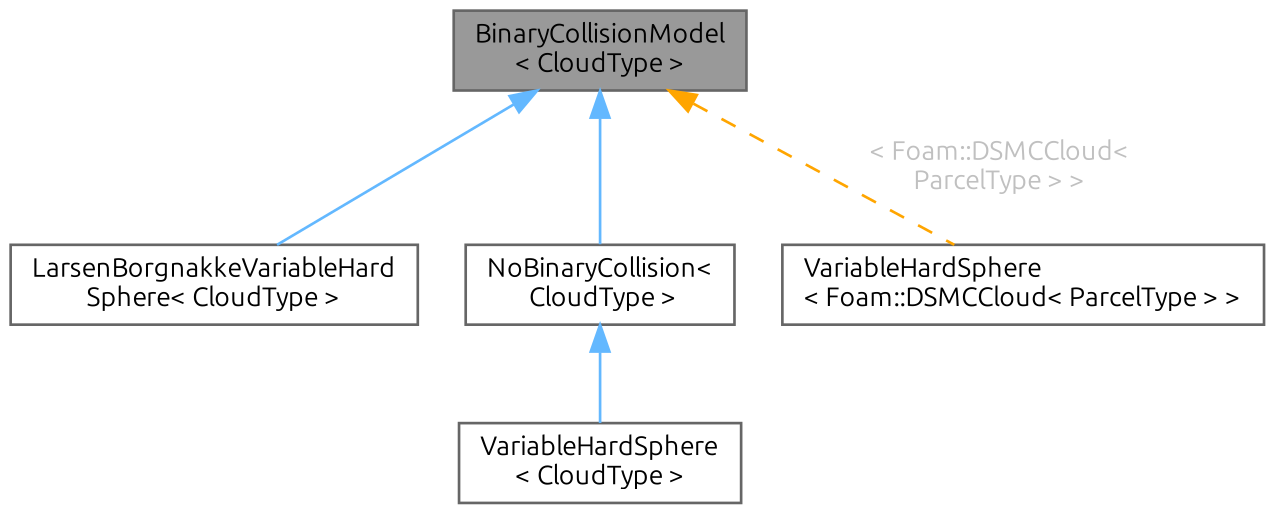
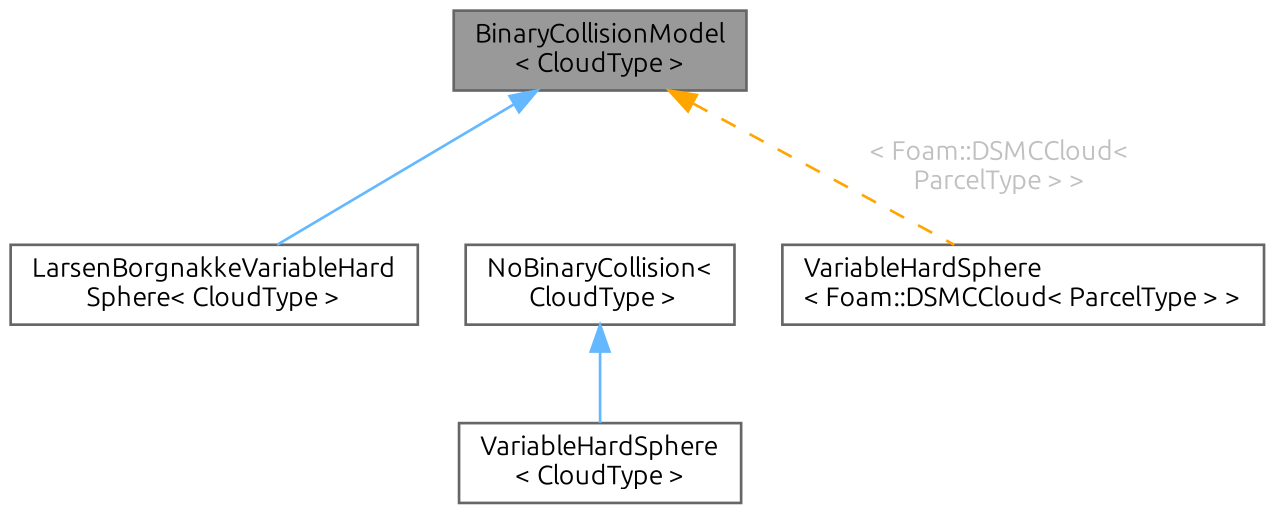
(600, 181) -> none
